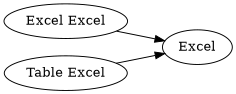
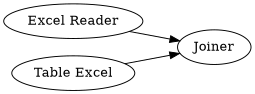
(66, 21) -> (73, 21)
(197, 47) -> (214, 47)
